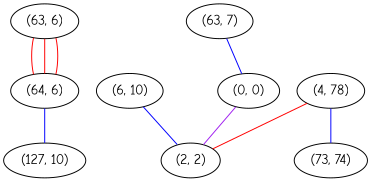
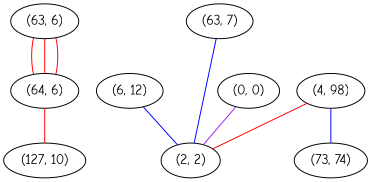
(234, 56) -> (205, 91)
(130, 91) -> (130, 91)
(331, 91) -> (331, 91)
(45, 126) -> (45, 126)
